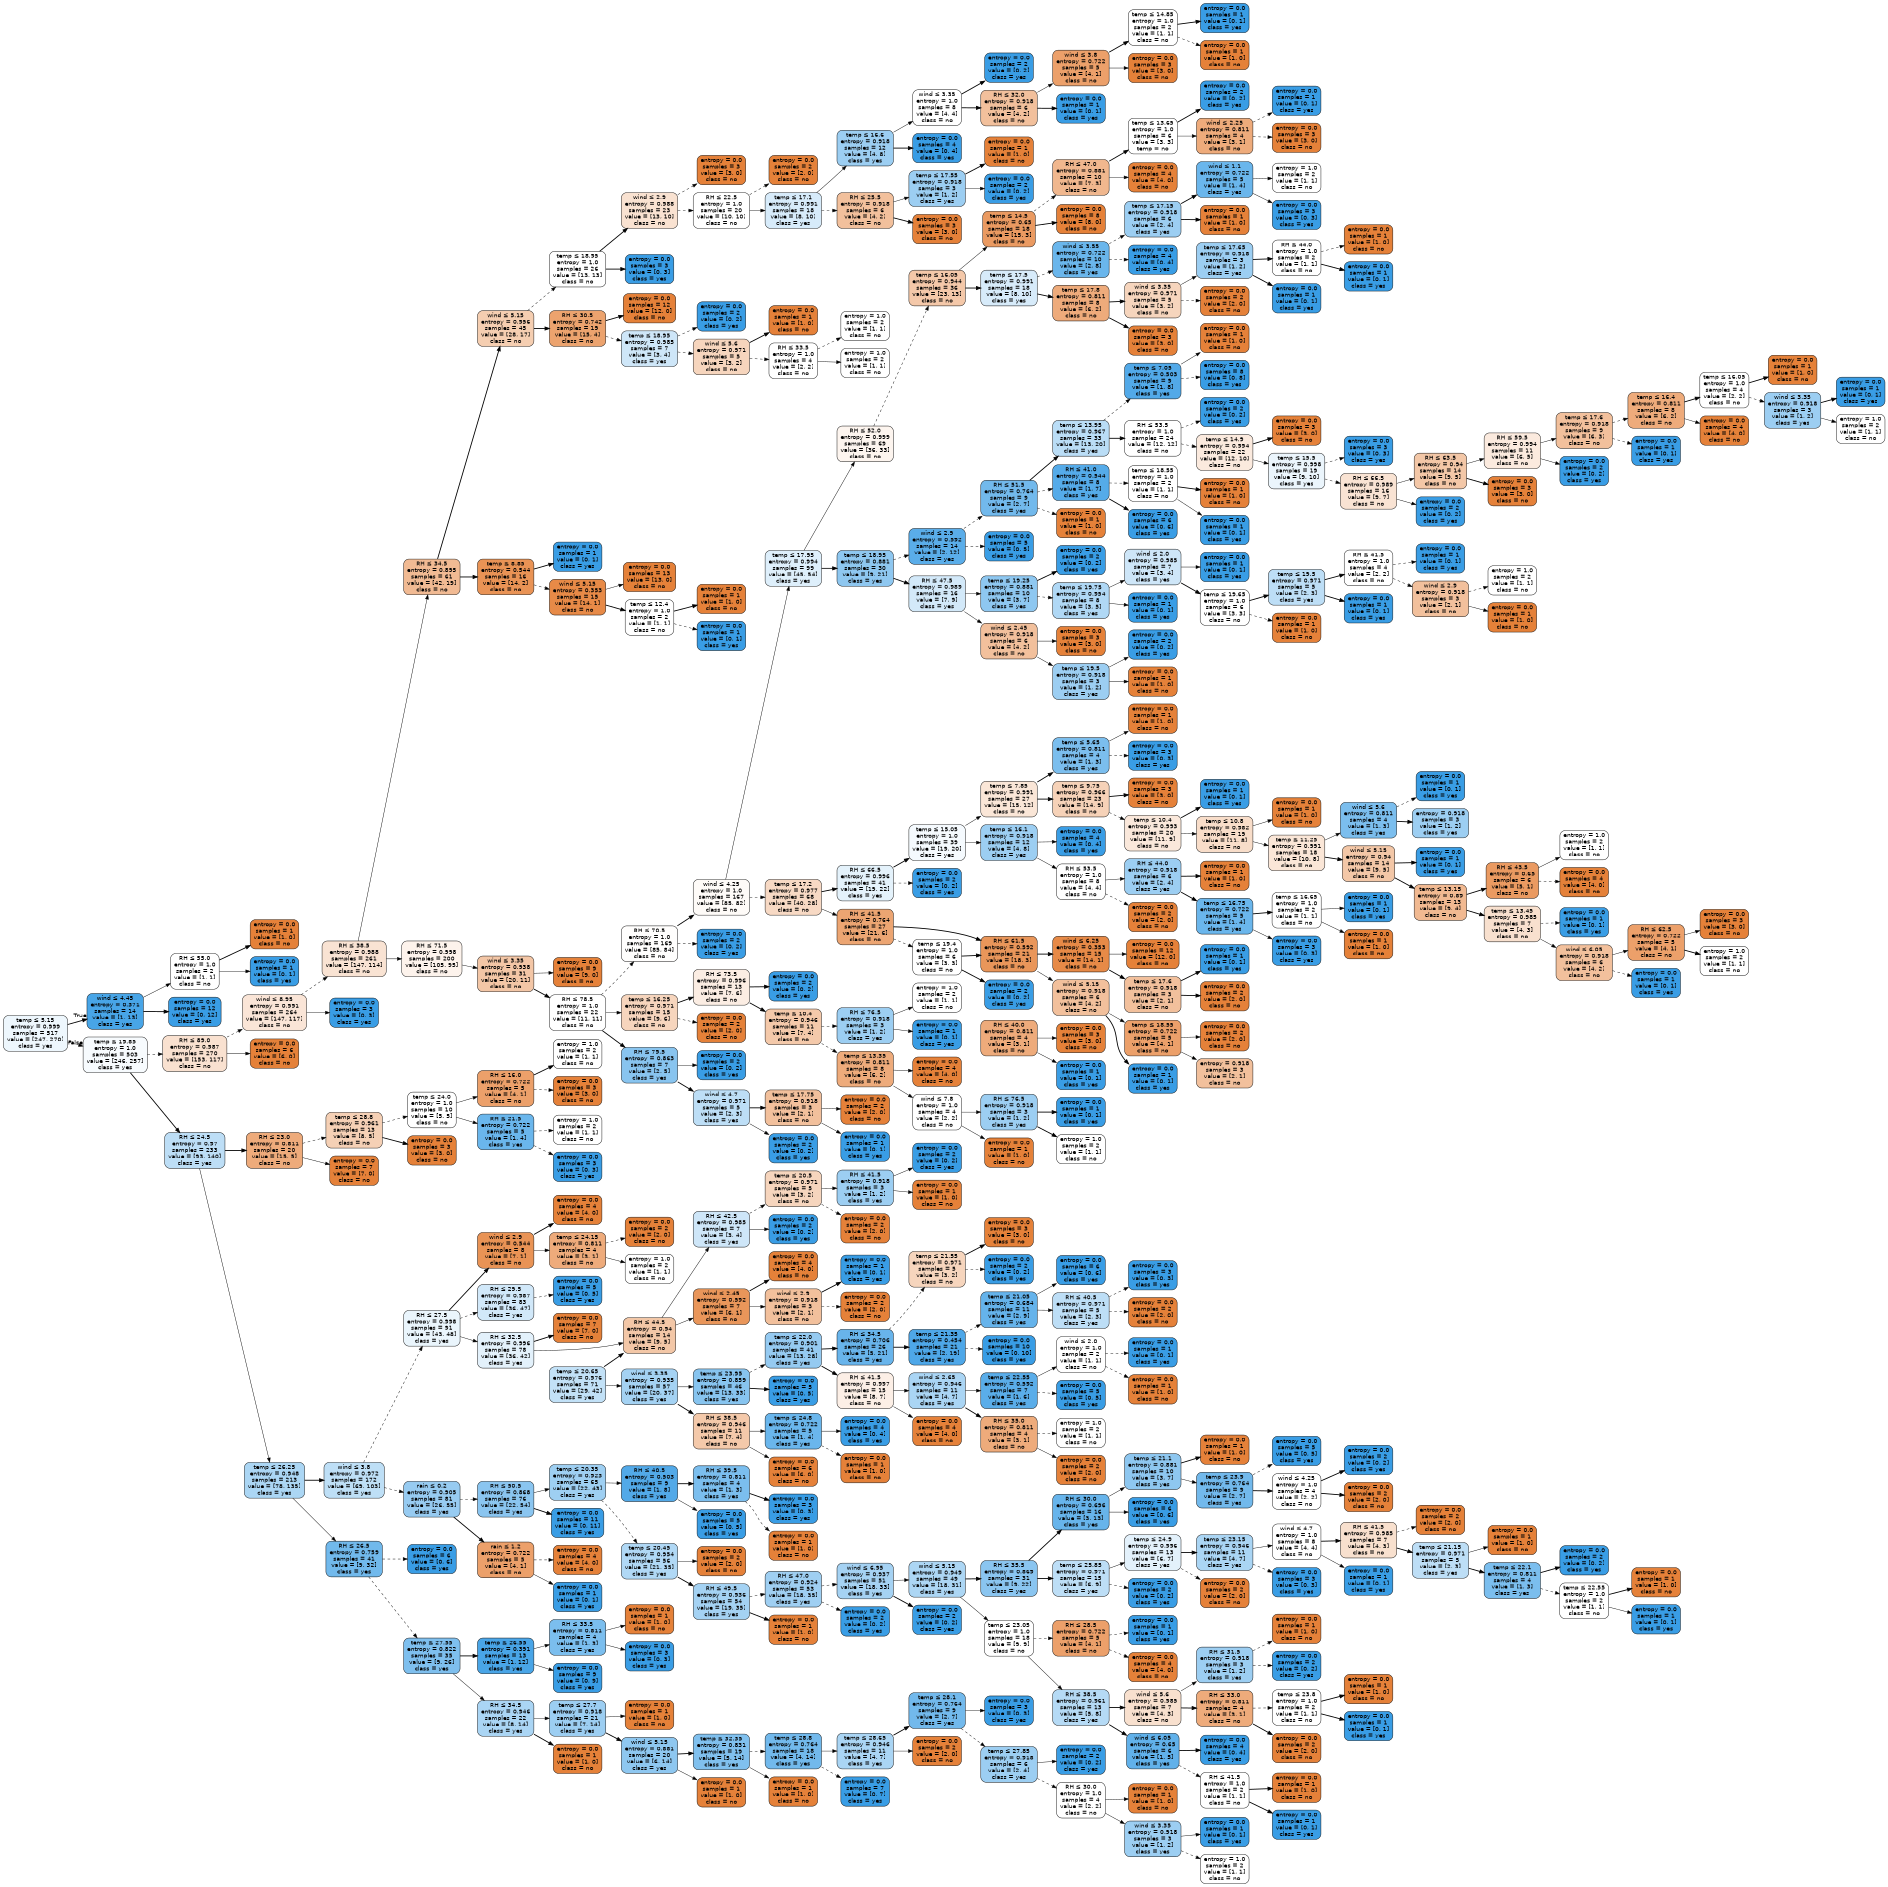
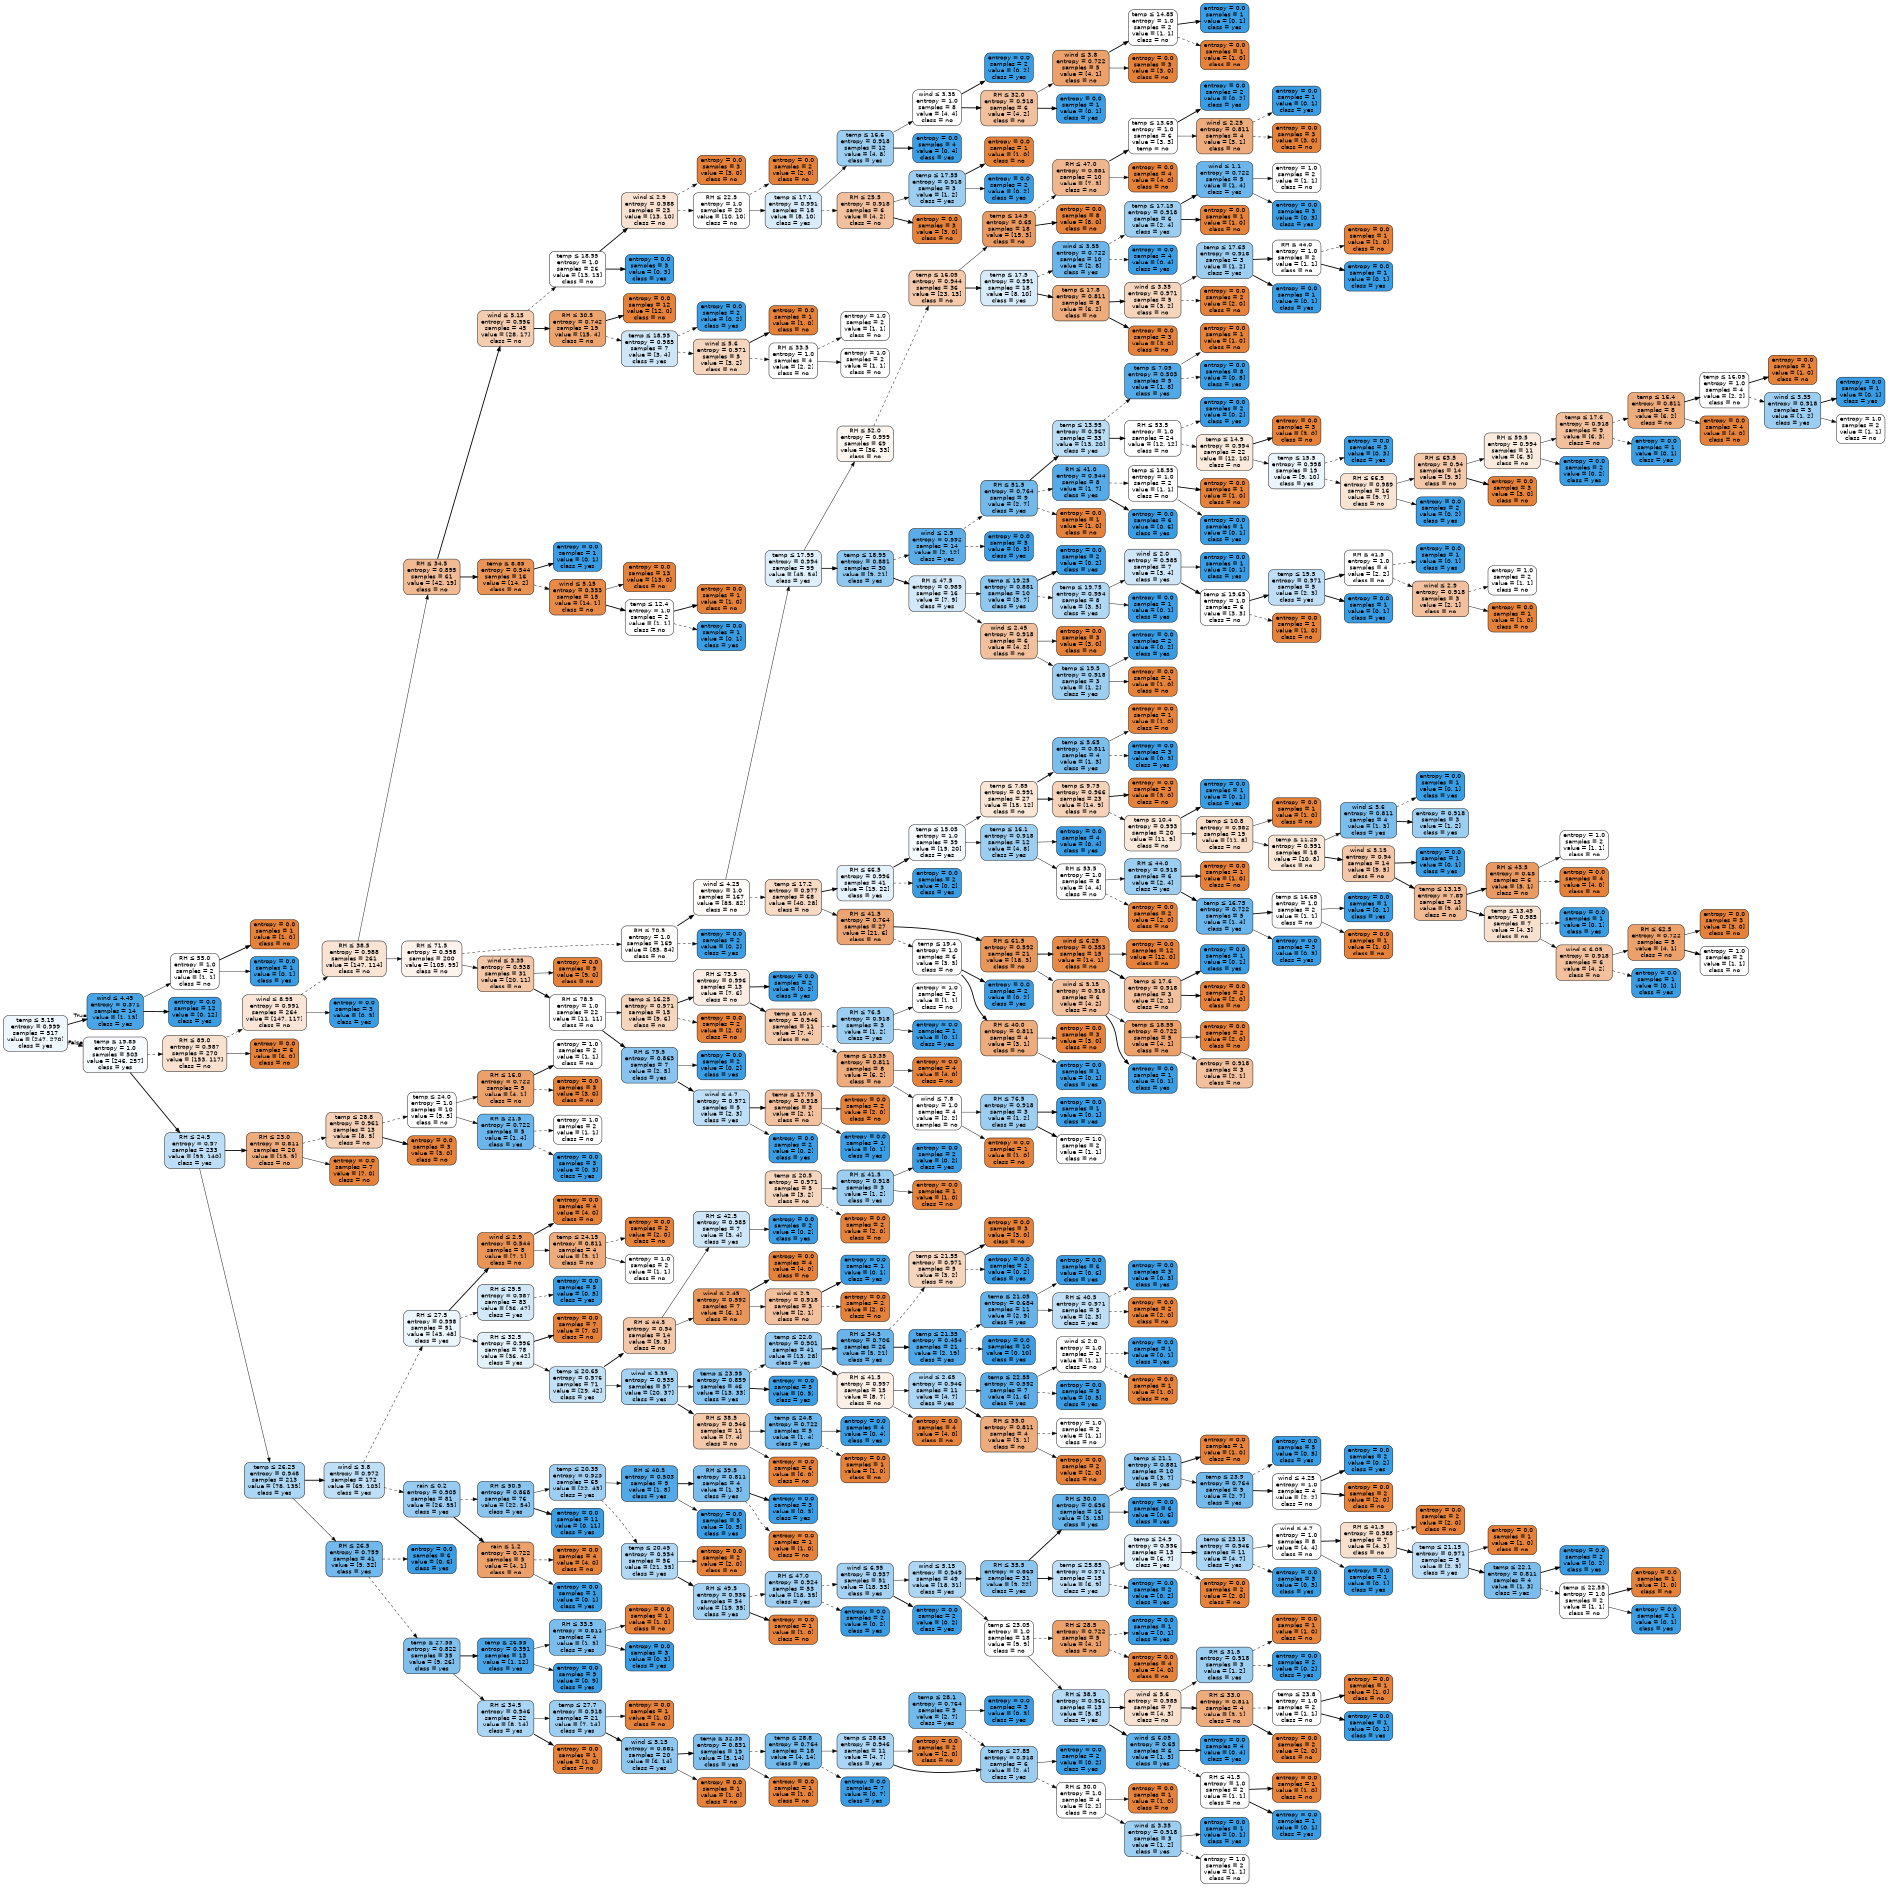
(1440, 896) -> (1440, 896)
(969, 956) -> (973, 996)
(616, 980) -> (539, 947)
(937, 1125) -> (937, 1125)
(755, 1210) -> none
(577, 1349) -> (540, 1367)
(899, 1732) -> (935, 1772)
